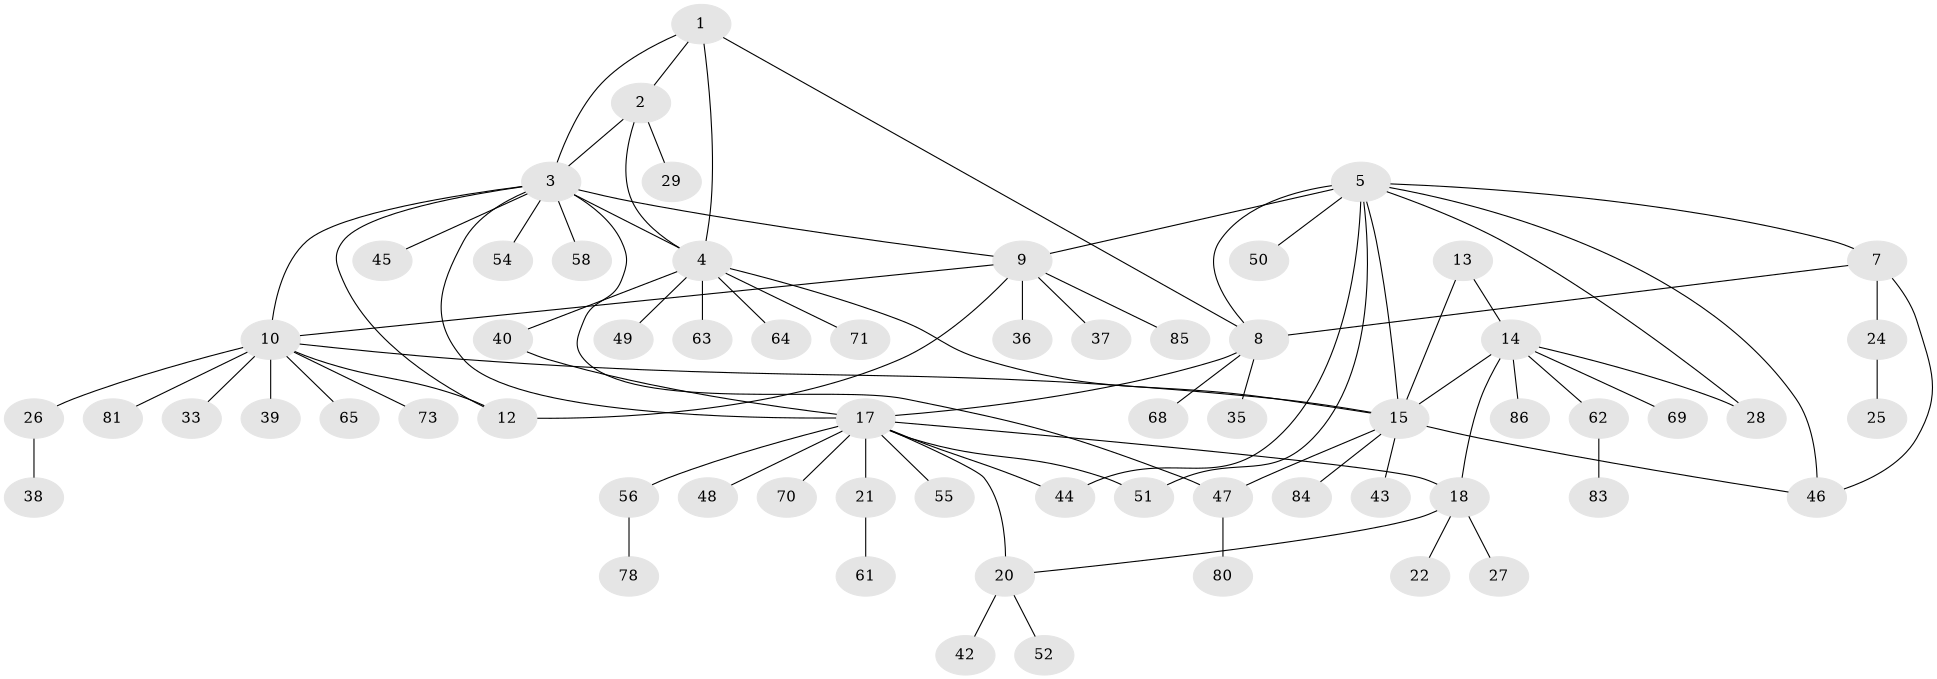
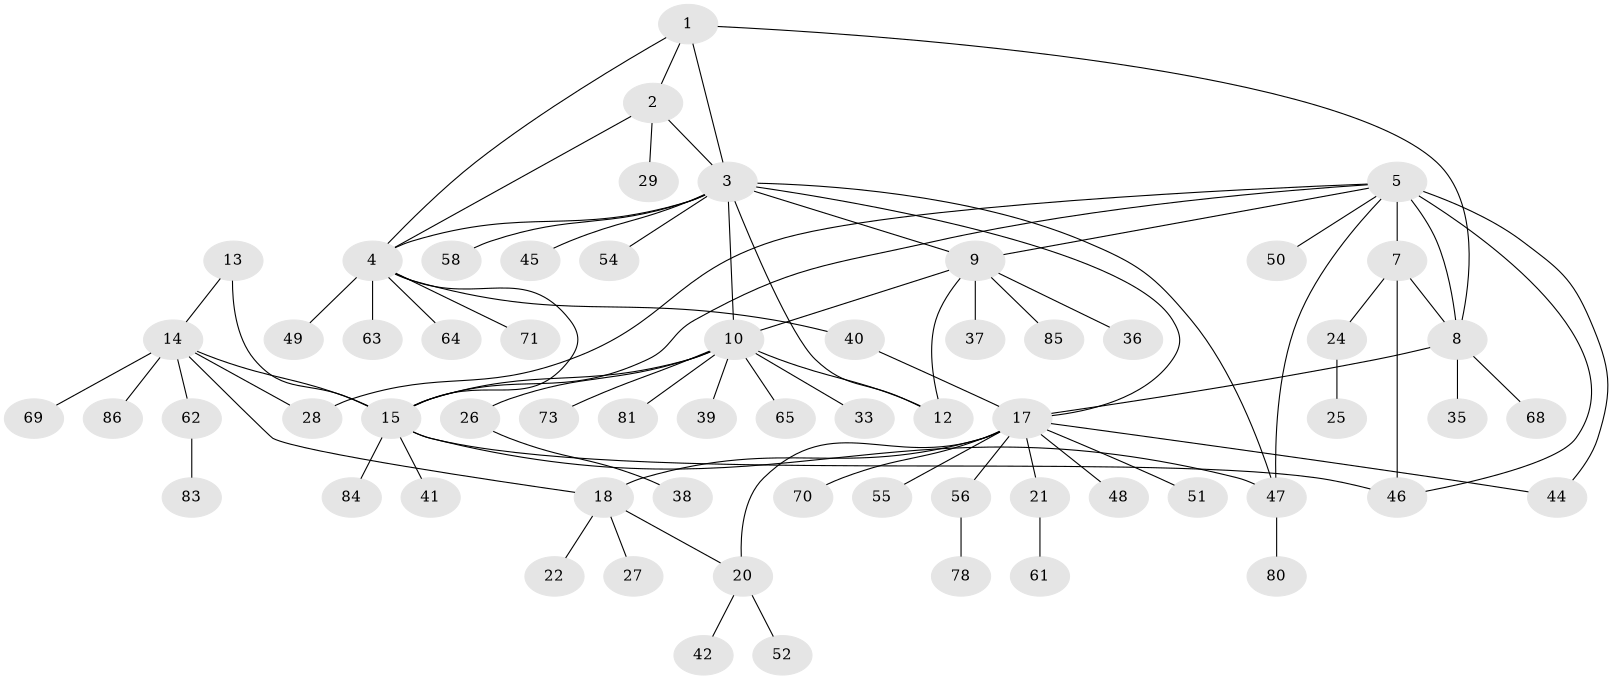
(1339, 400) -> (1296, 326)
(1381, 498) -> (431, 498)
